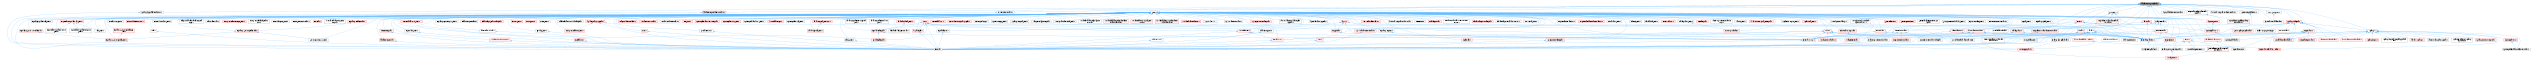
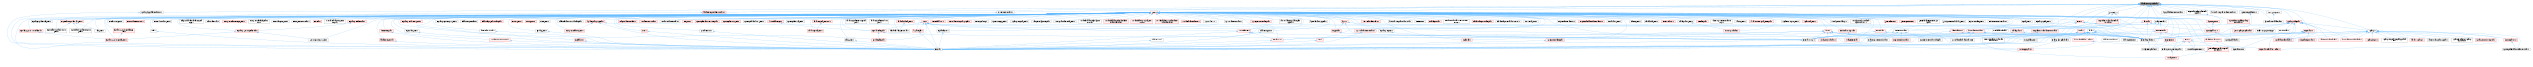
(412, 22) -> (412, 22)
(1111, 24) -> (827, 28)
